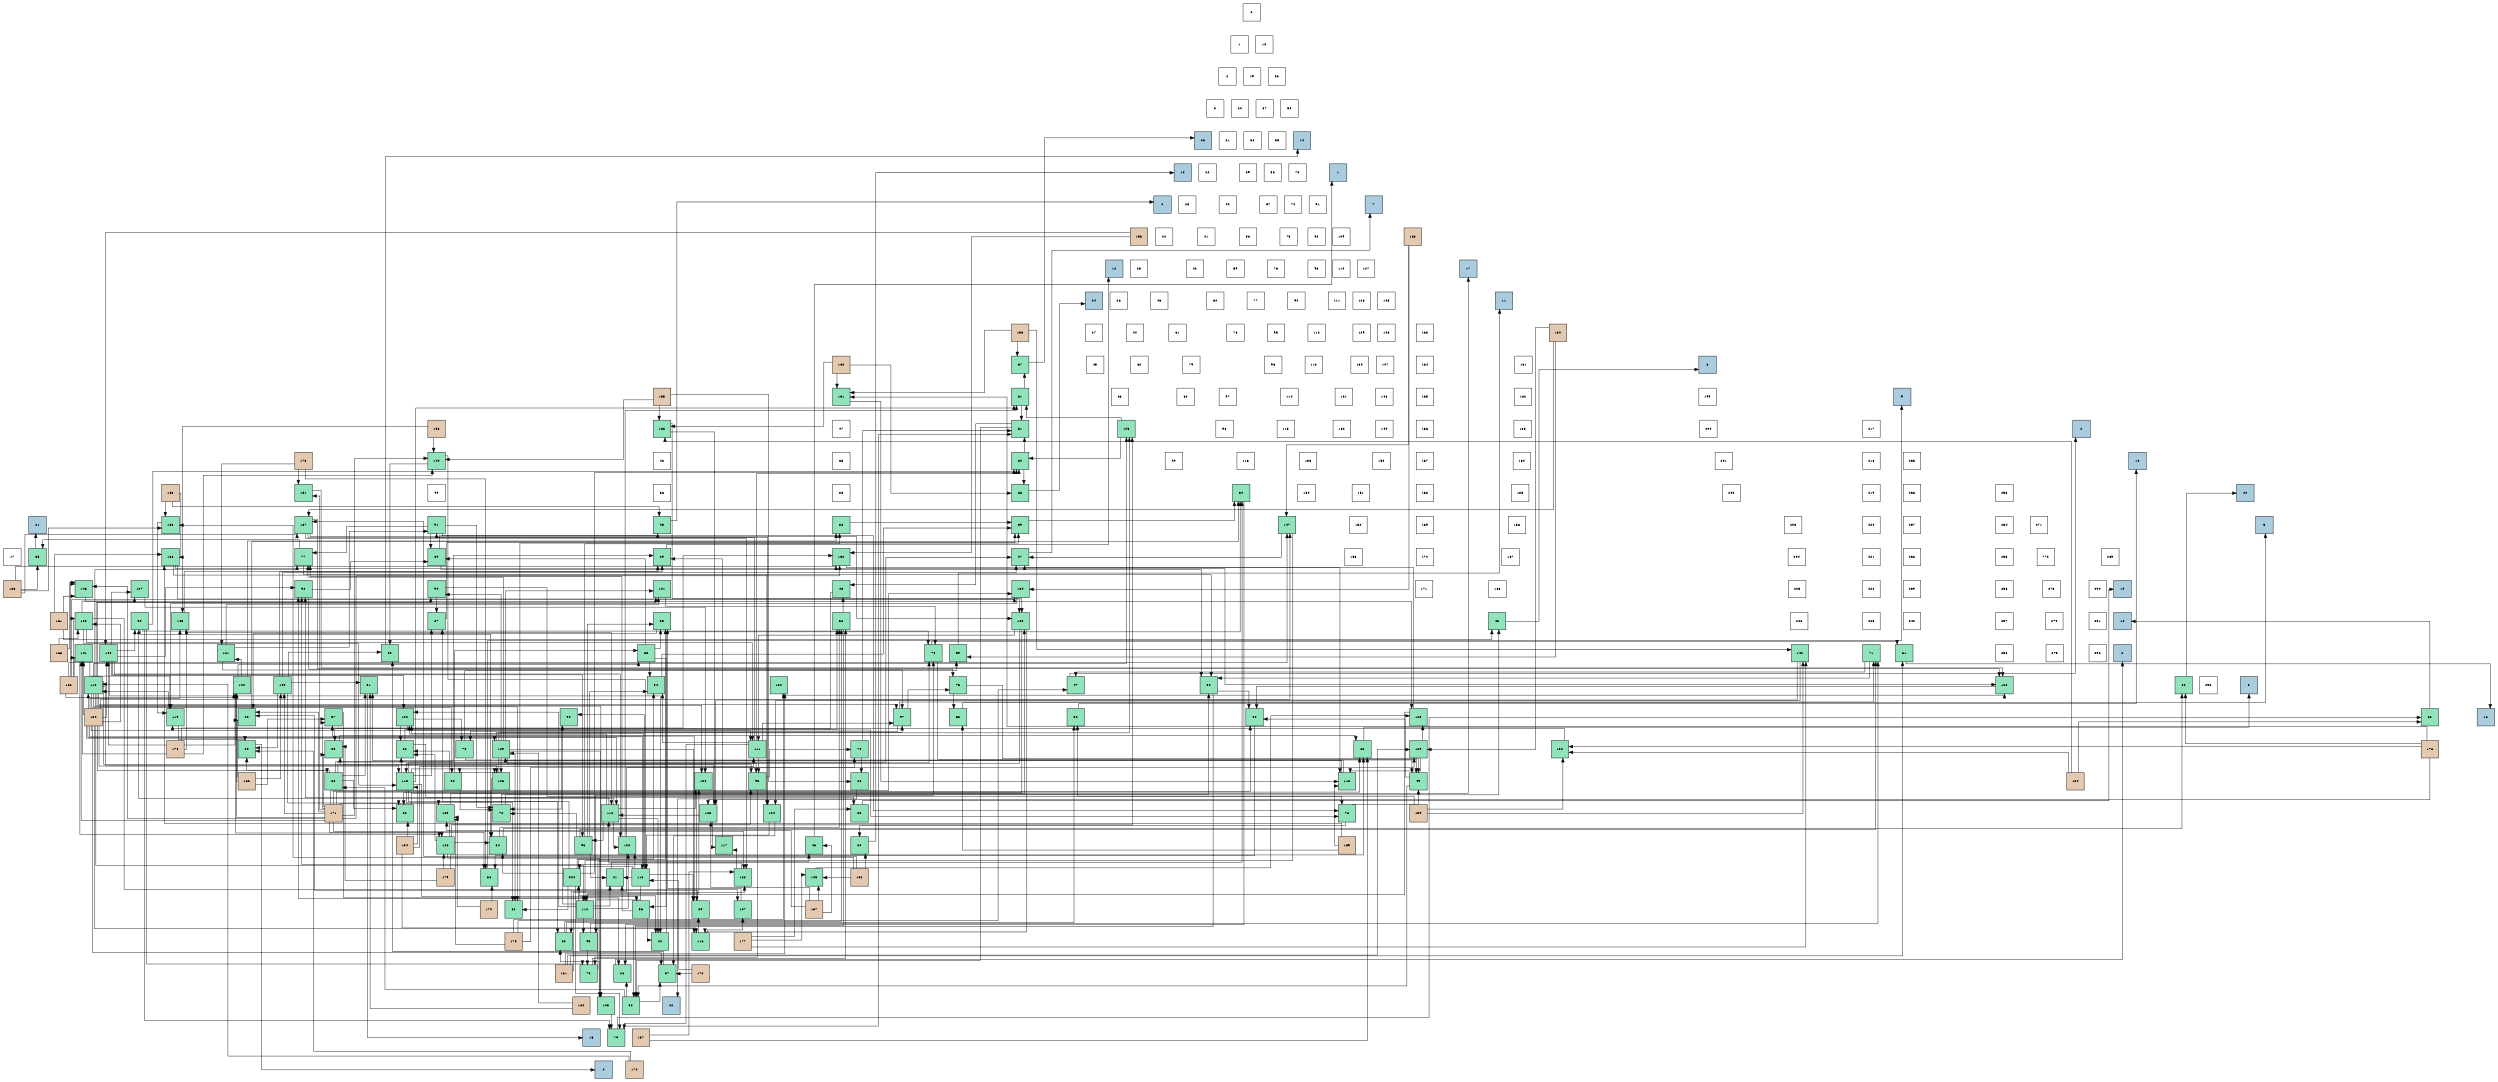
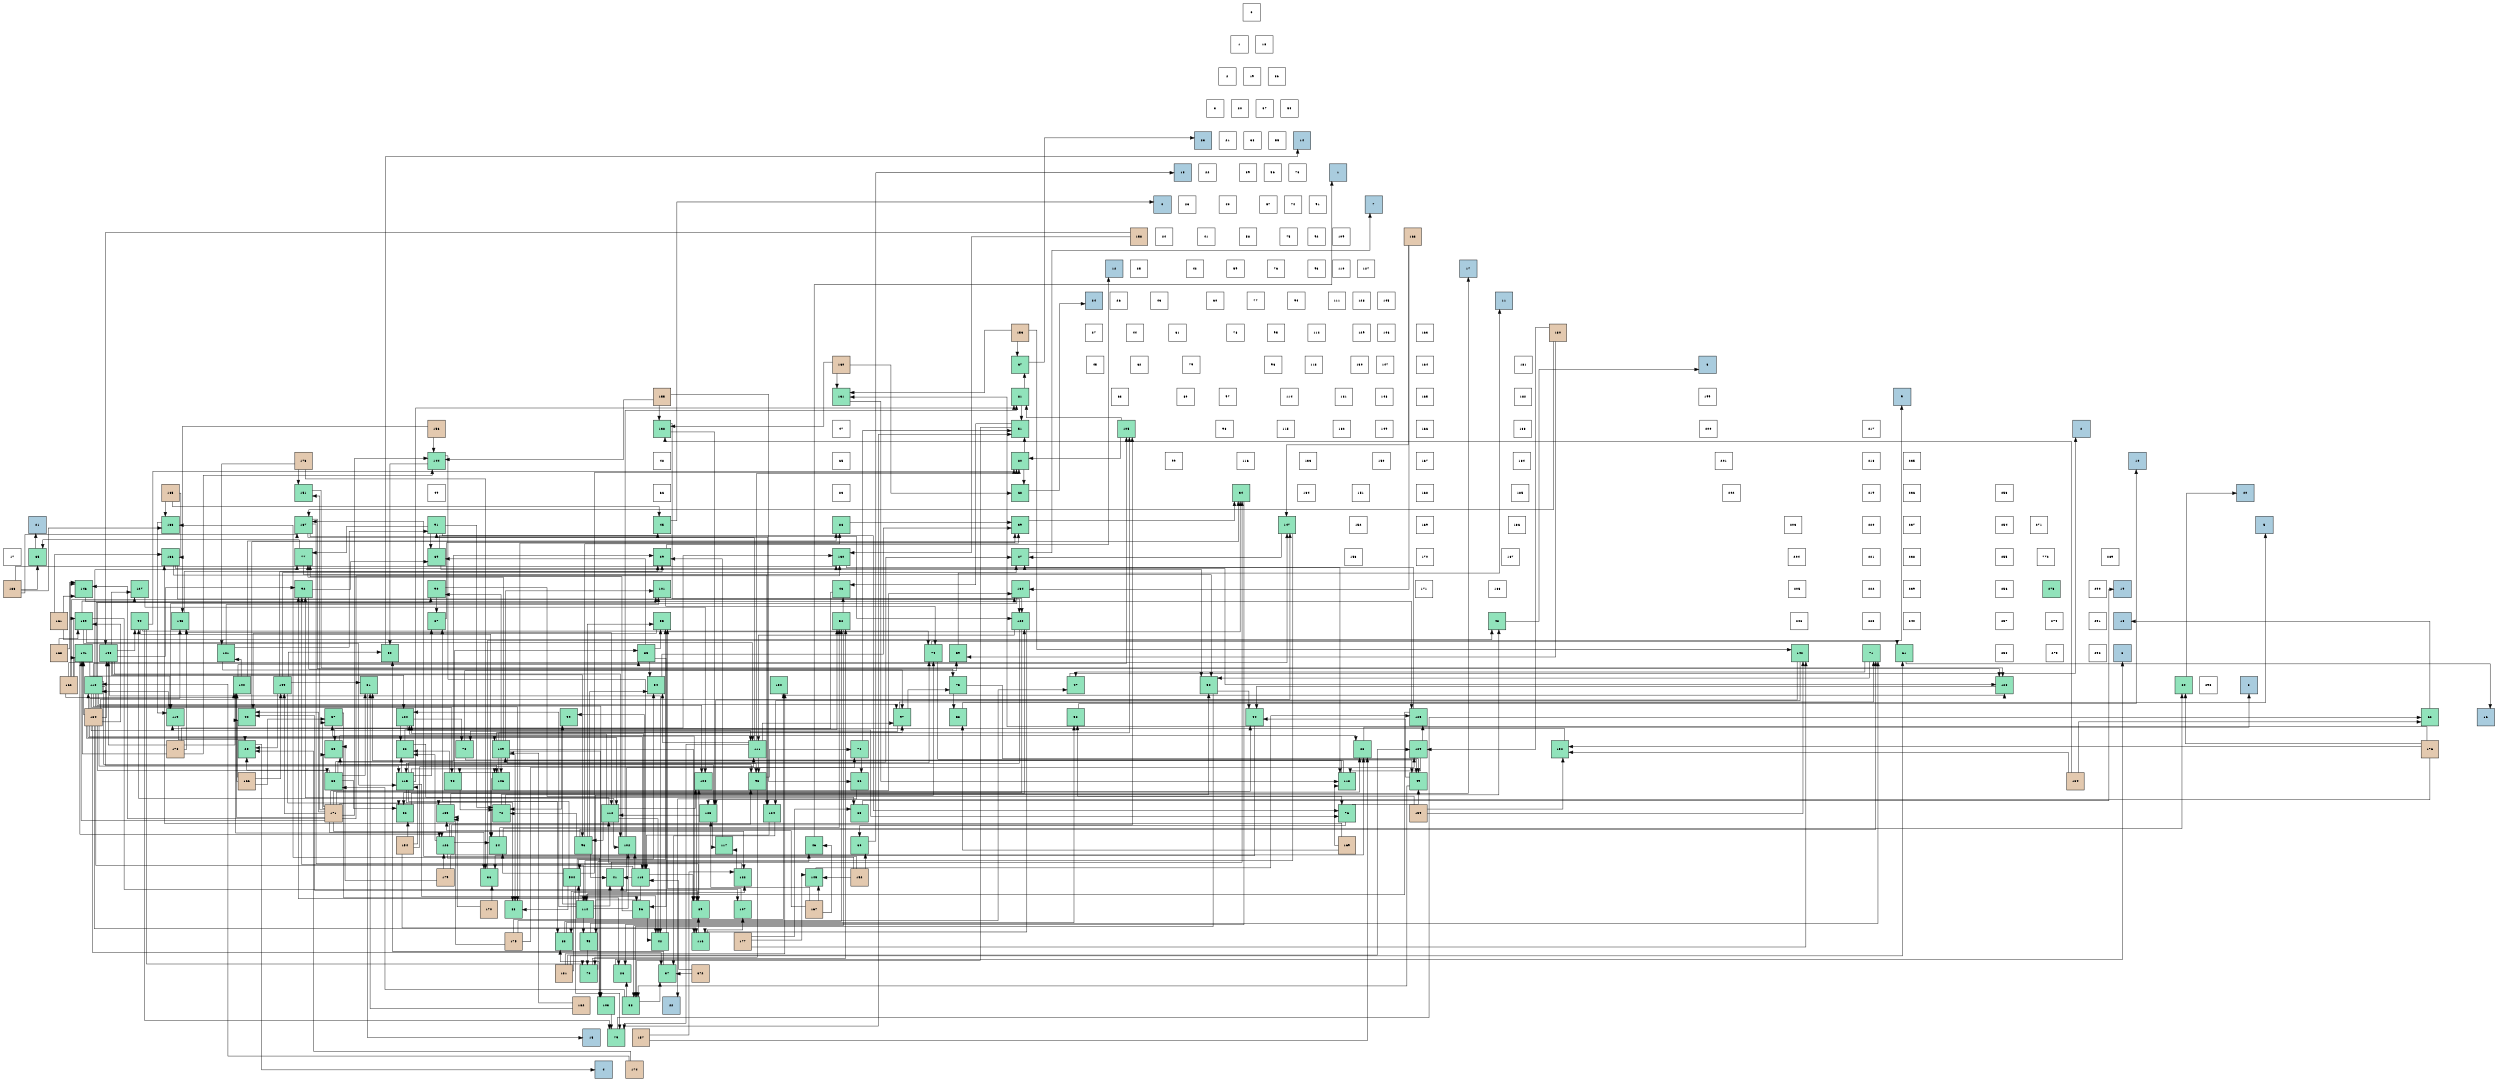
(2052, 589) -> (2052, 589)
(746, 595) -> (352, 864)
(701, 974) -> (701, 974)
